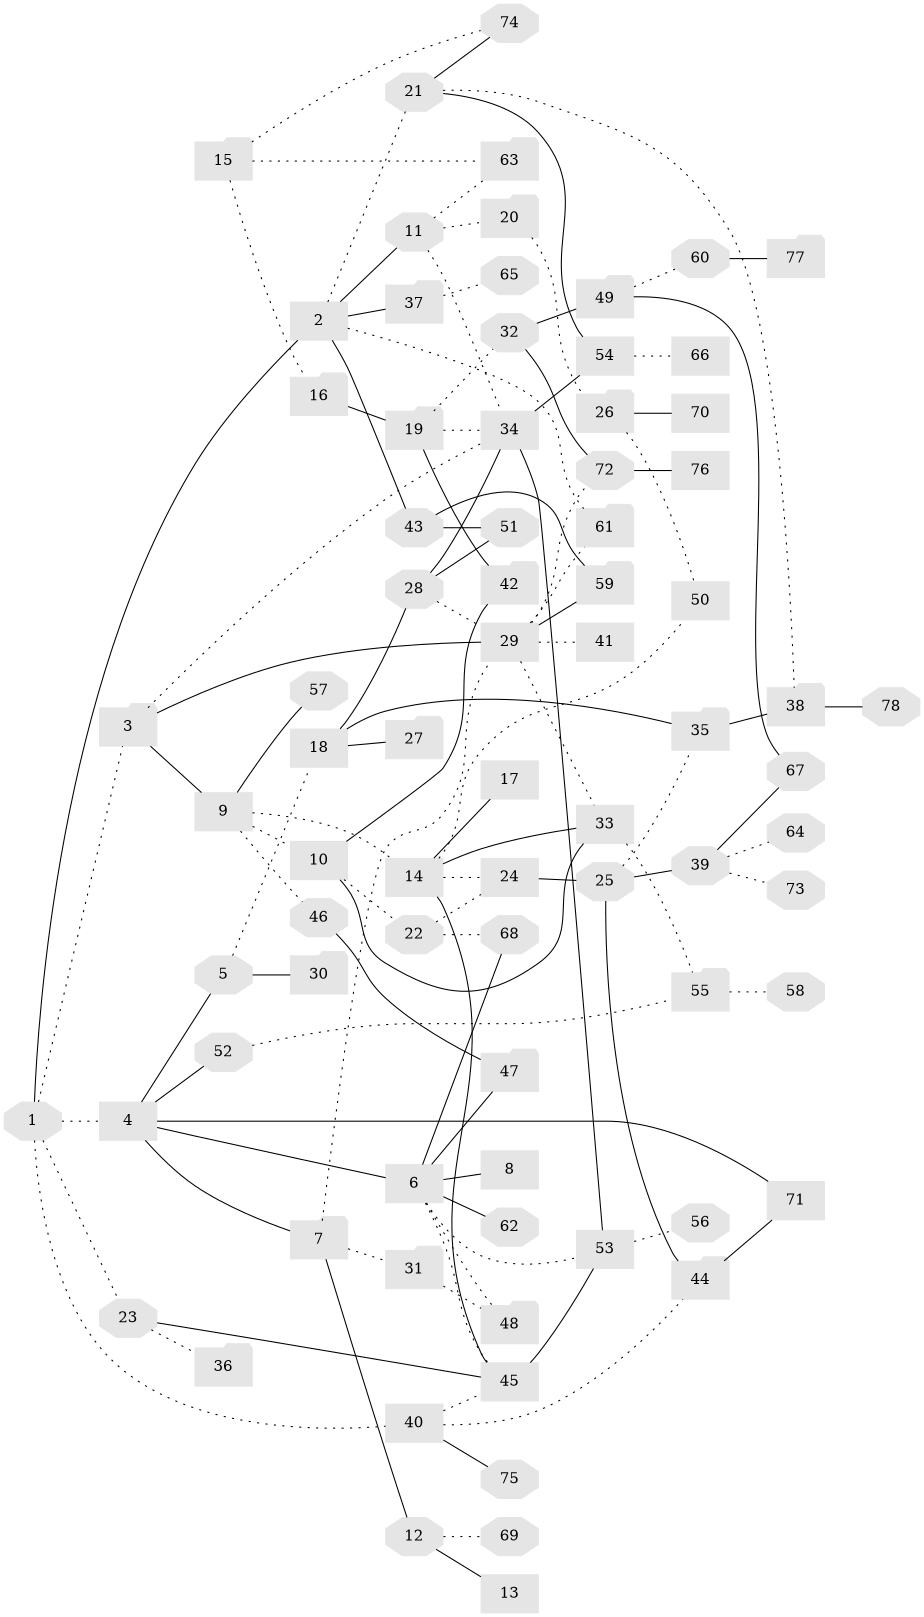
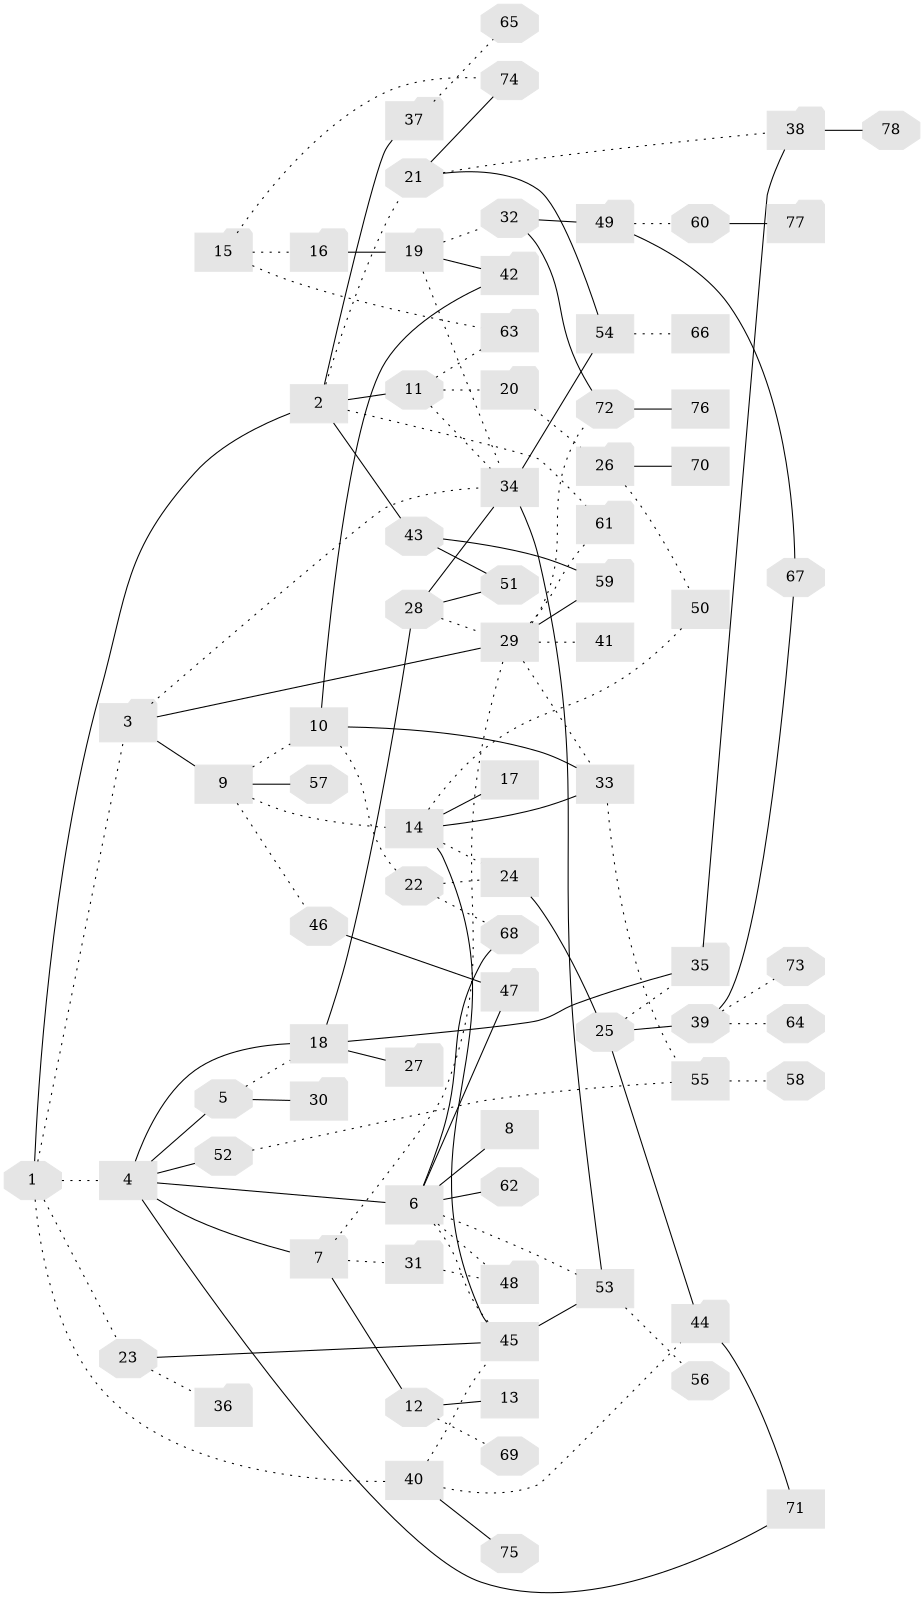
none -> (191, 1074)
